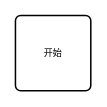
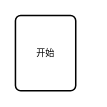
(53, 53) -> (45, 53)
